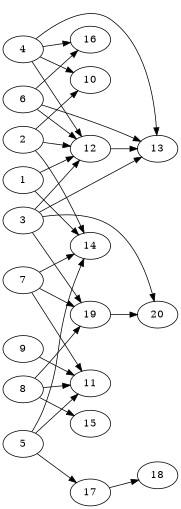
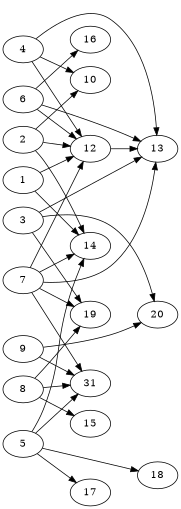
(53, 45) -> none
(55, 188) -> (54, 220)
none -> (124, 253)
(120, 315) -> (90, 340)
(90, 383) -> (90, 383)
(120, 485) -> (87, 459)
